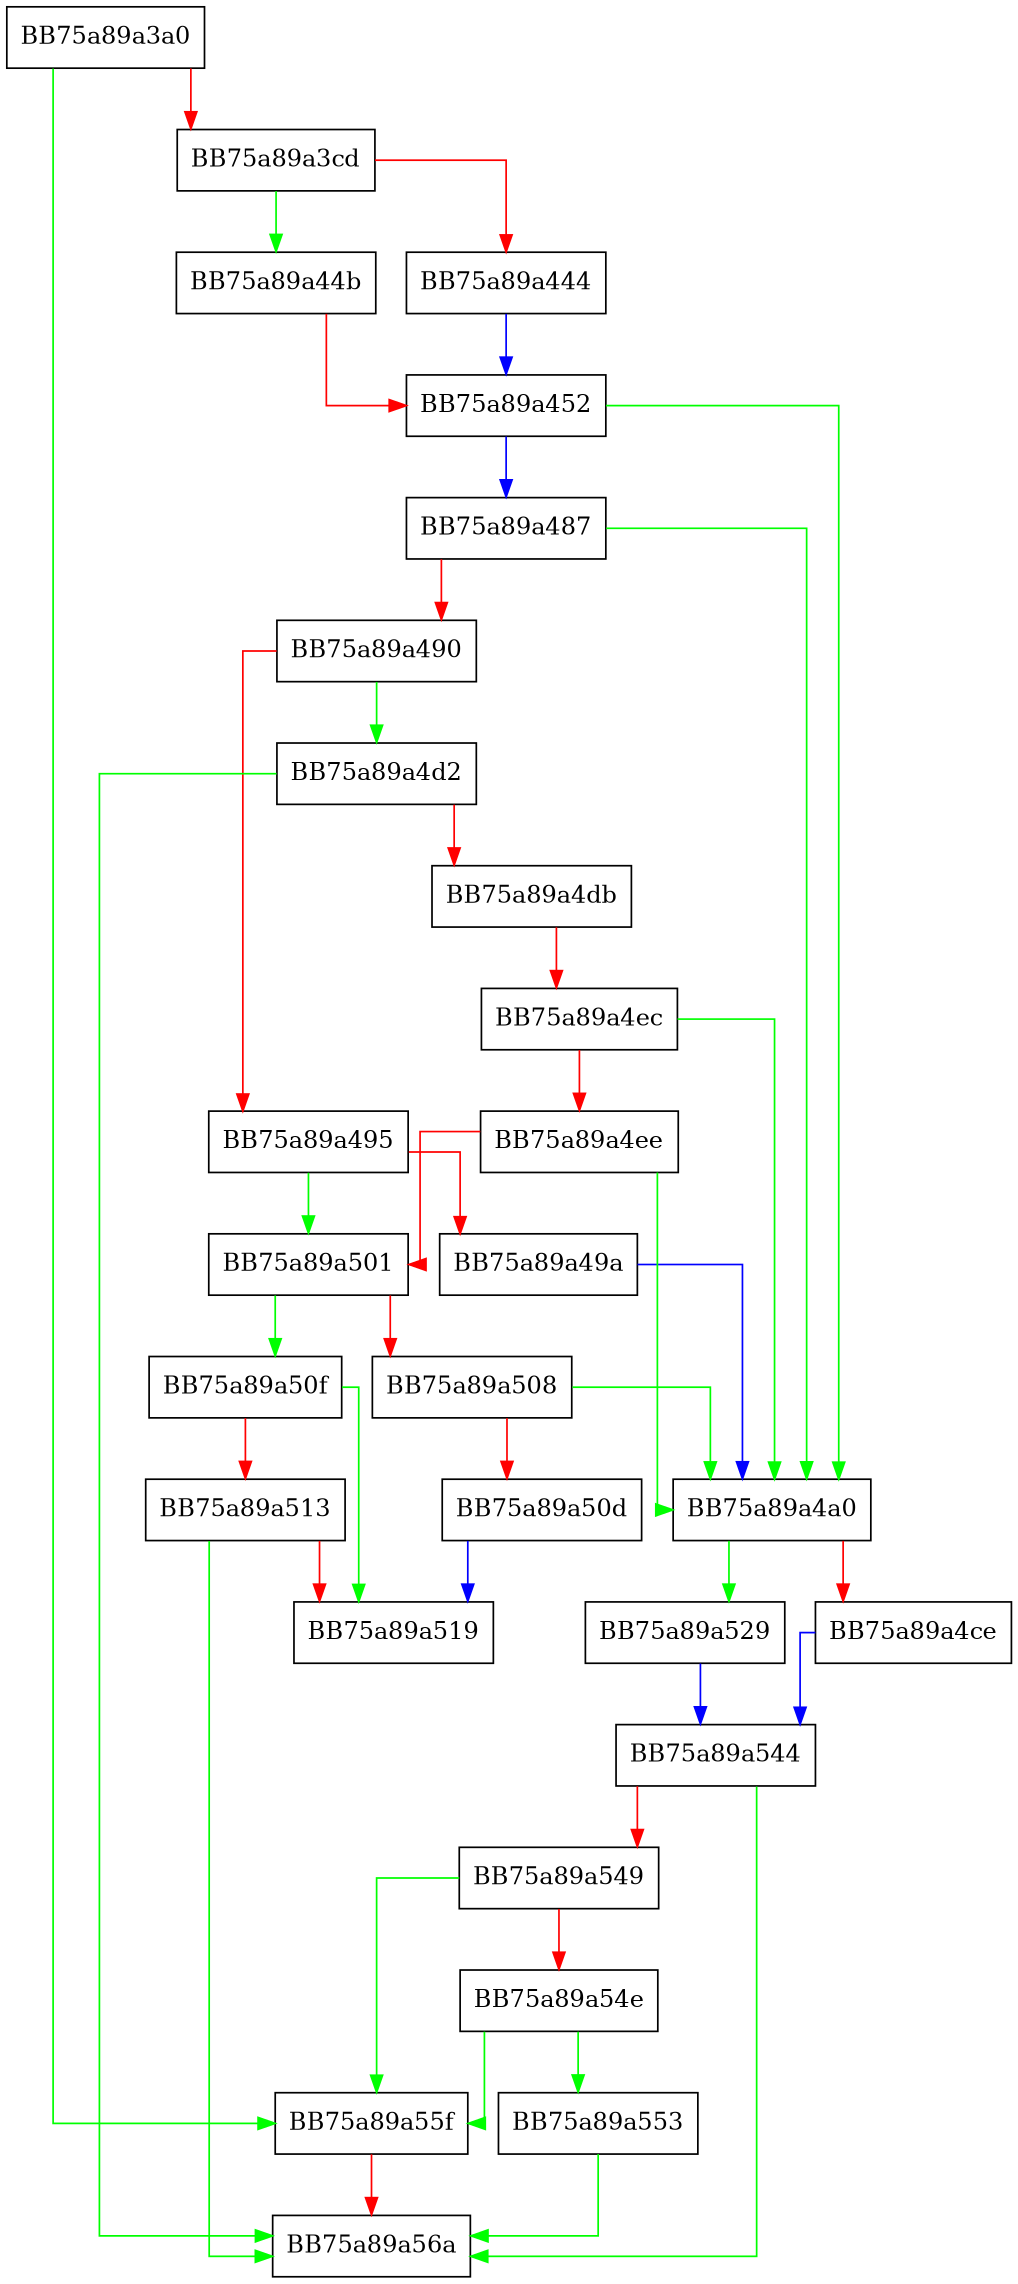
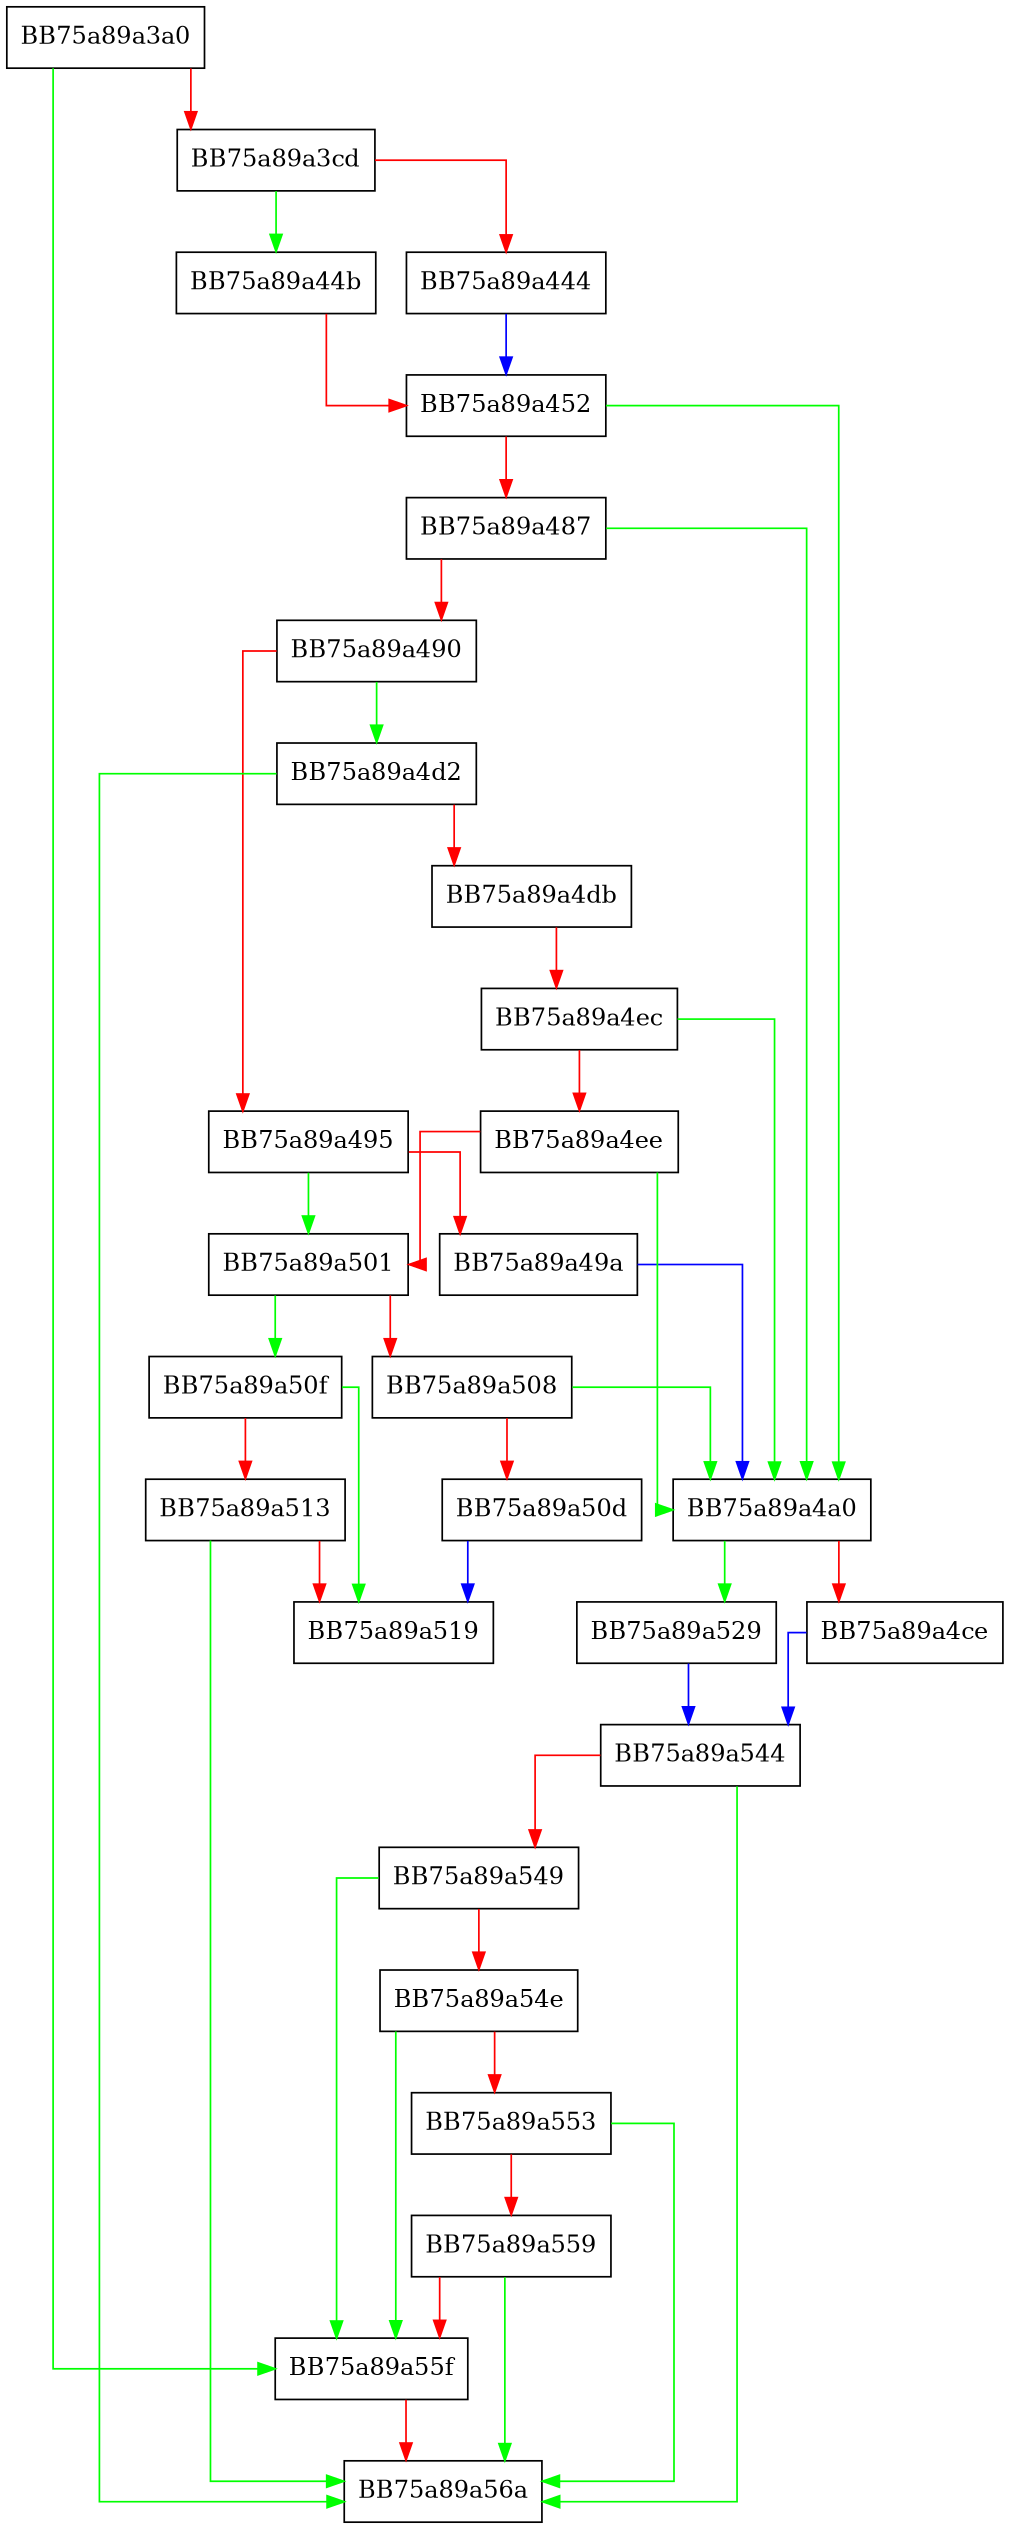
(506, 458) -> (506, 458)
(578, 2053) -> (495, 2053)
none -> (511, 2246)
